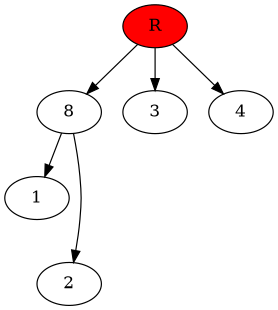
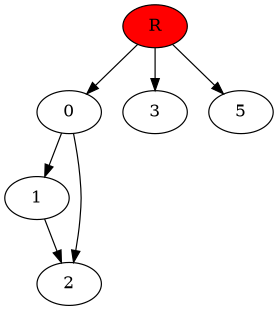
(69, 112) -> (69, 112)
(241, 112) -> (241, 112)
none -> (51, 235)
